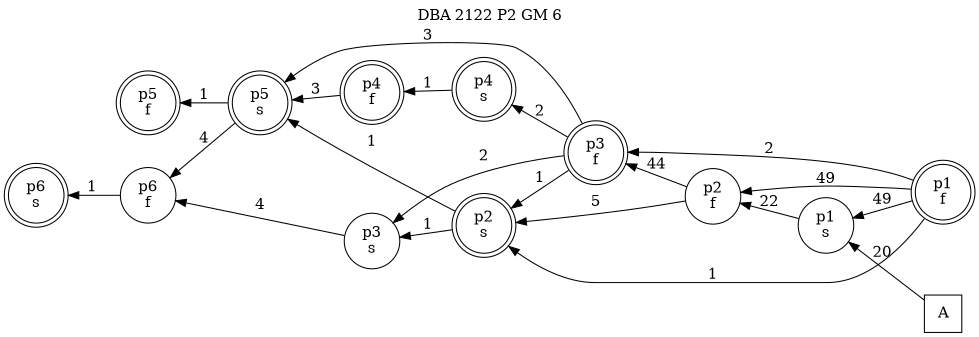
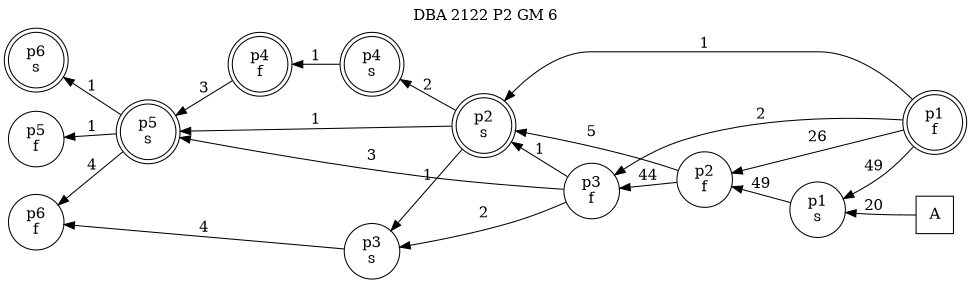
(148, 103) -> (36, 139)
(544, 124) -> (433, 98)
(596, 153) -> (592, 191)
(826, 179) -> (818, 138)
(100, 195) -> (97, 99)
(769, 202) -> (761, 184)
